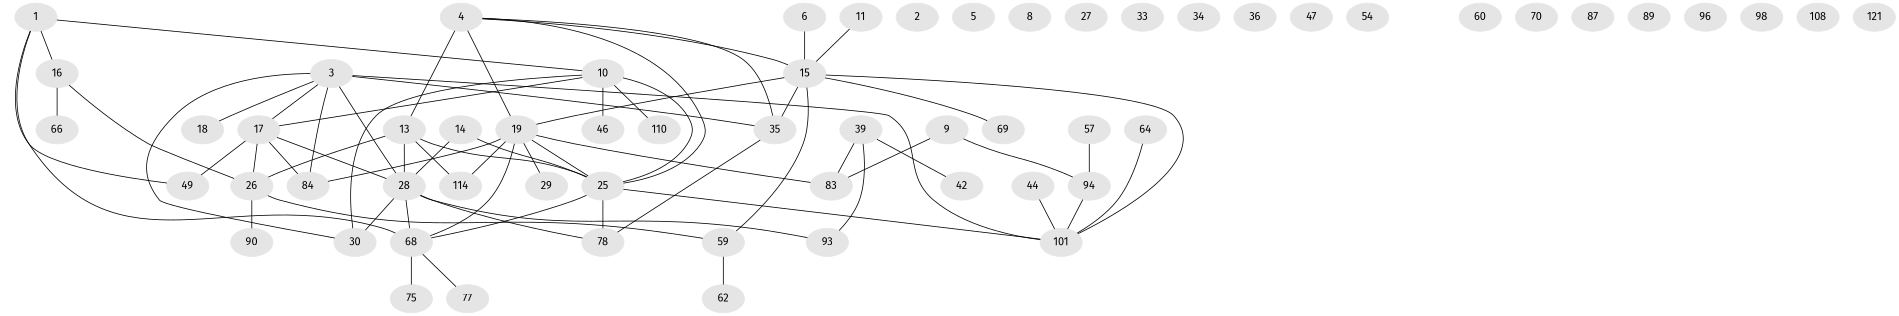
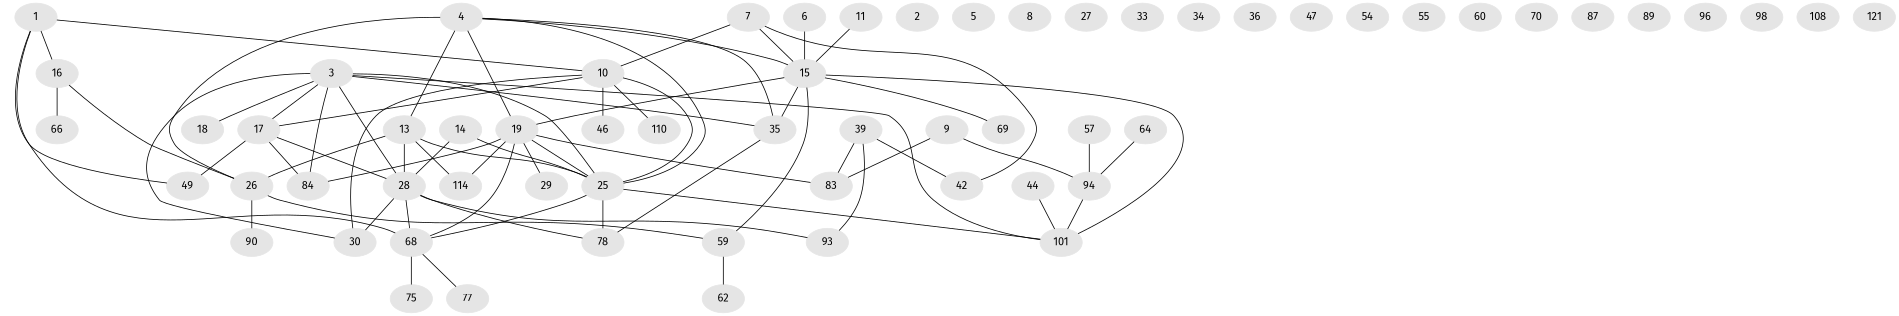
none -> (748, 17)
none -> (1424, 17)
none -> (508, 99)
(255, 158) -> (249, 55)
(1120, 196) -> (1117, 158)
